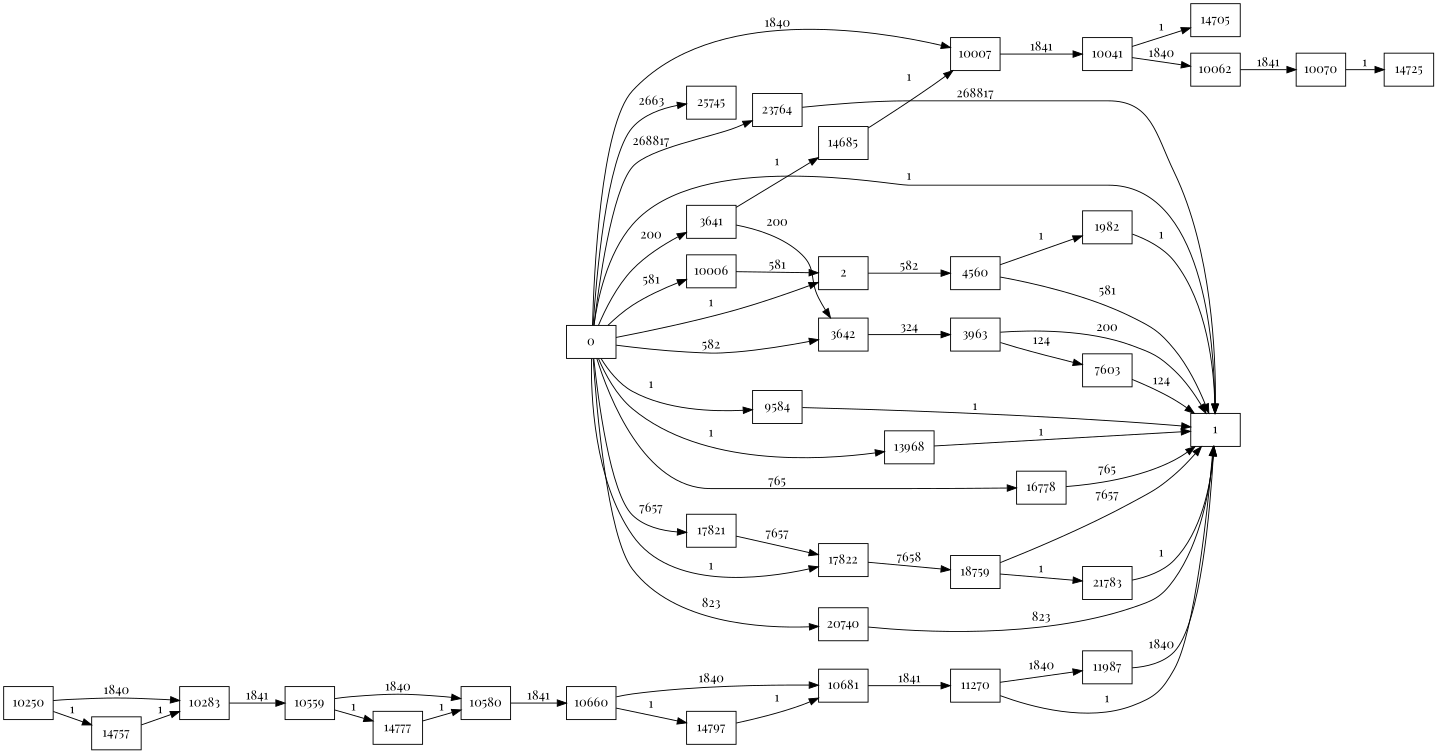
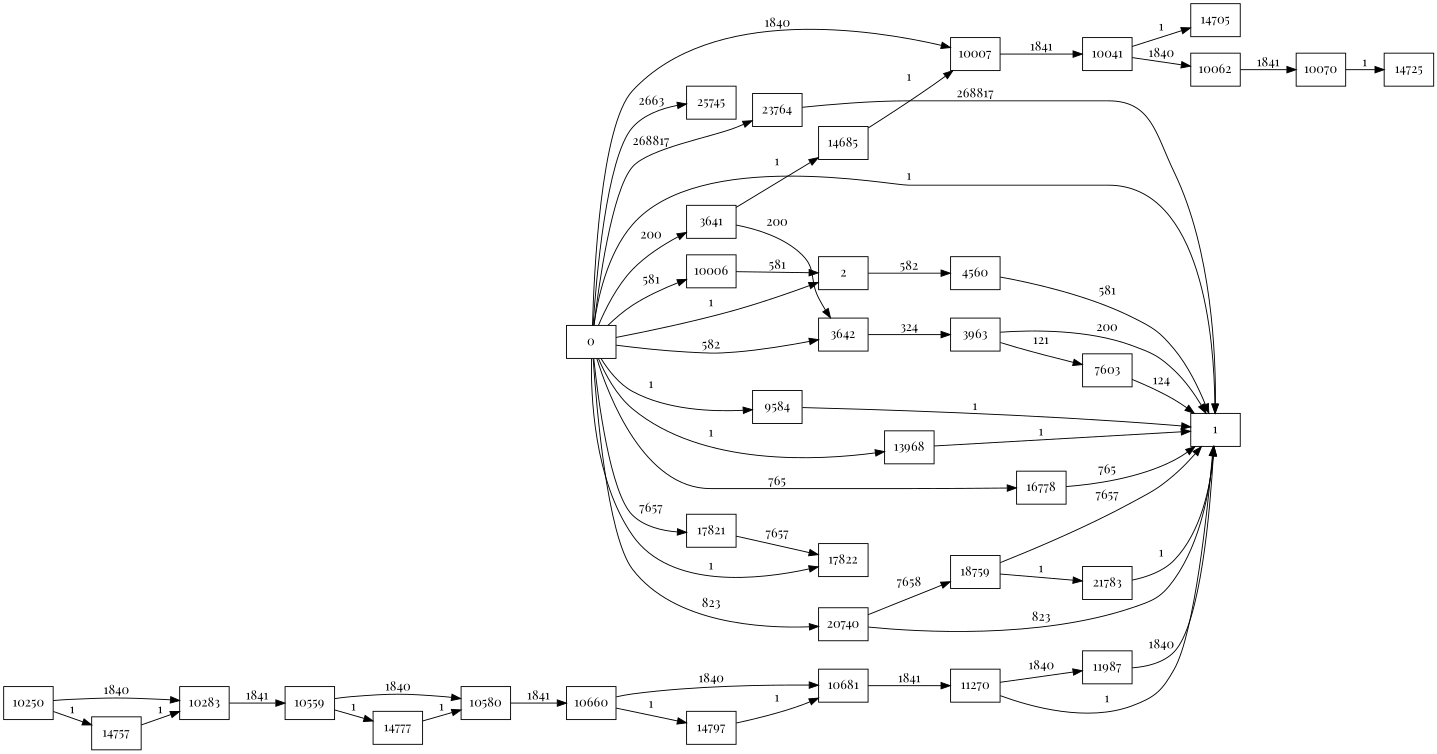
(1107, 227) -> none
(1041, 341) -> (1041, 341)
(905, 566) -> (905, 600)
